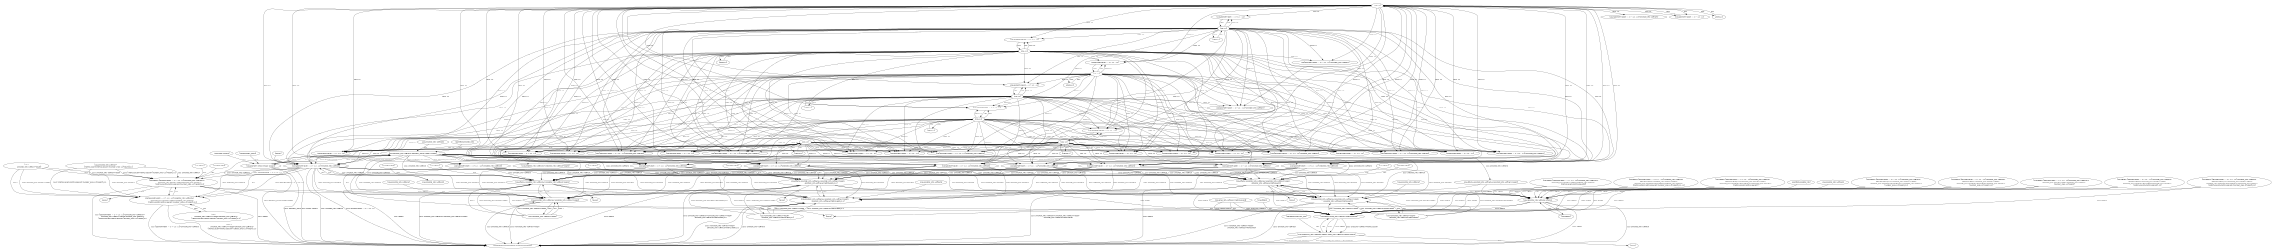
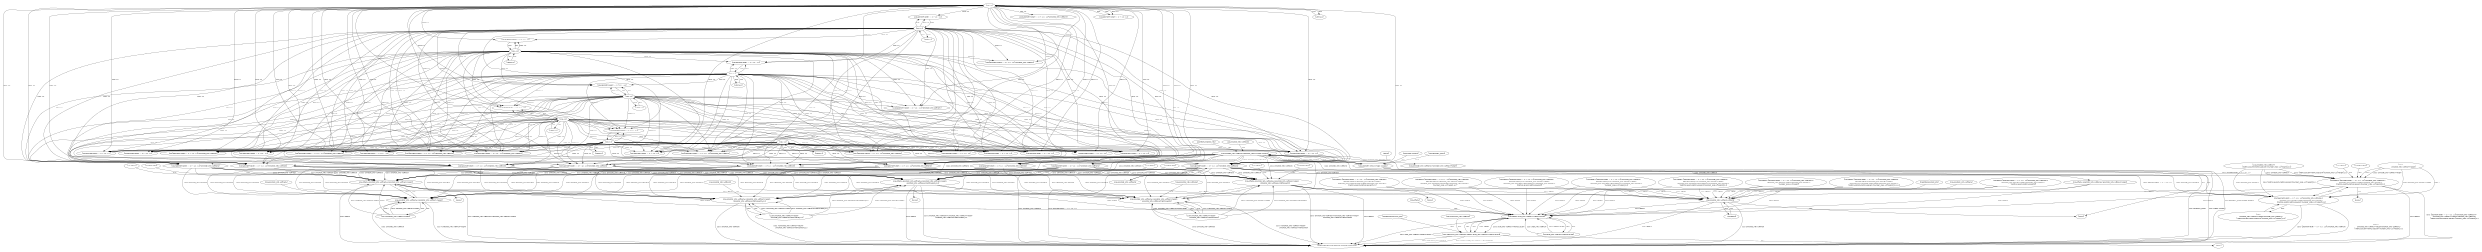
none -> (1458, 217)
none -> (1560, 221)
none -> (1430, 227)
